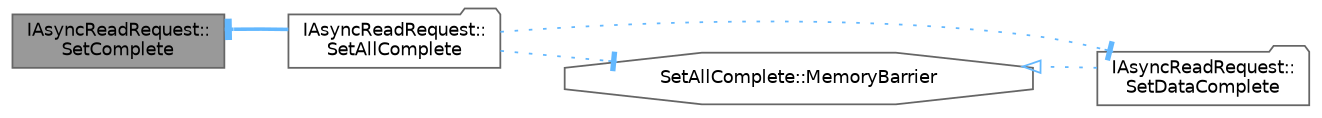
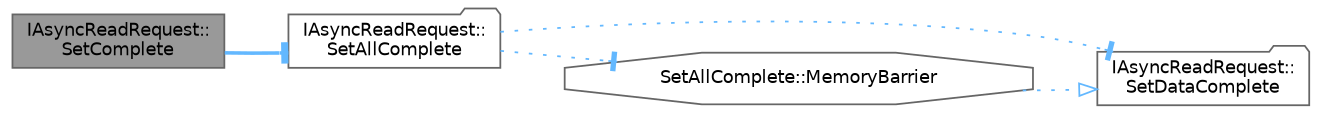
(261, 29) -> (252, 53)
(1069, 67) -> (1051, 90)
